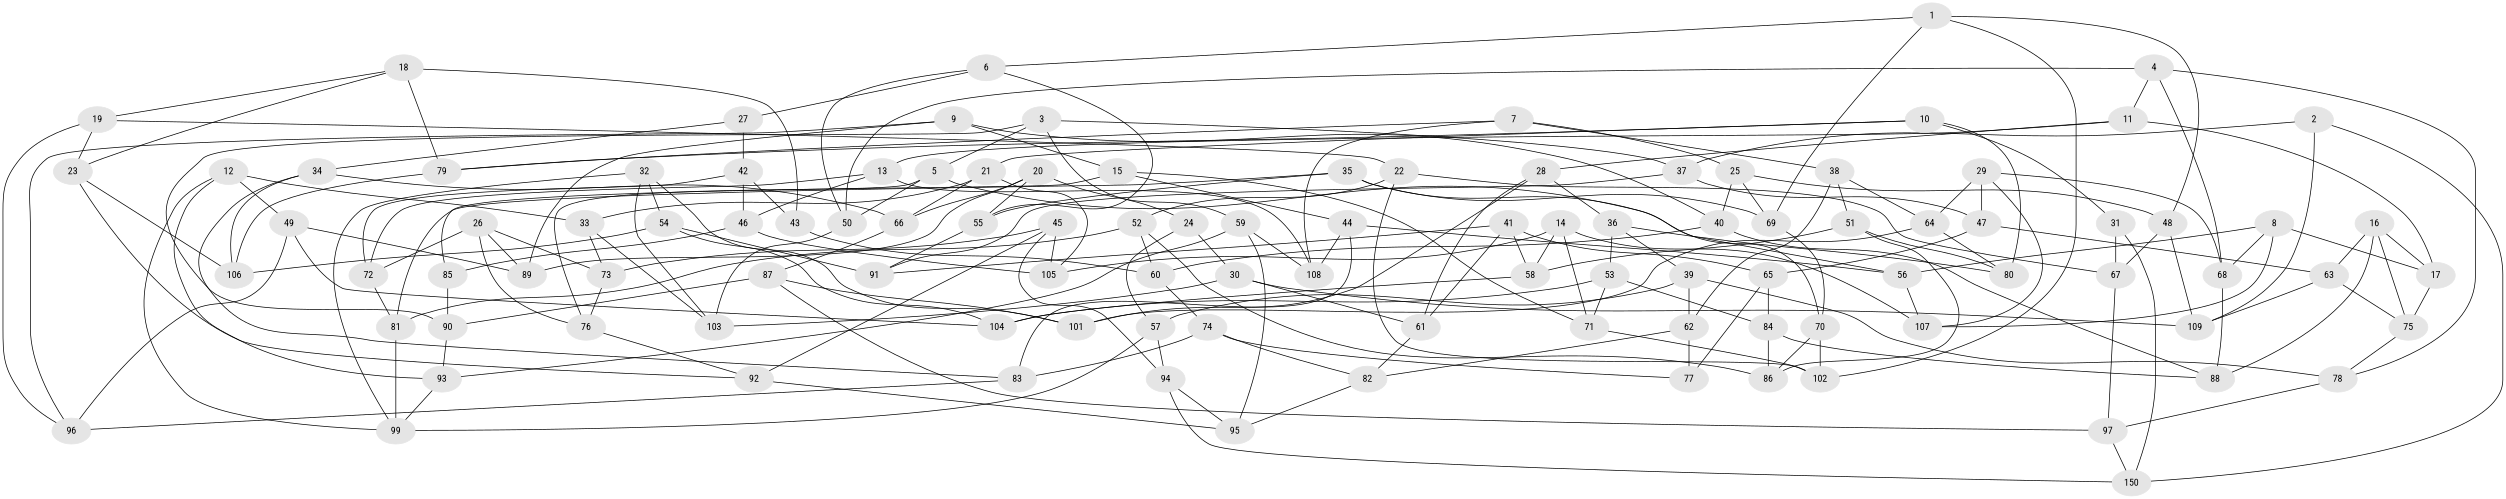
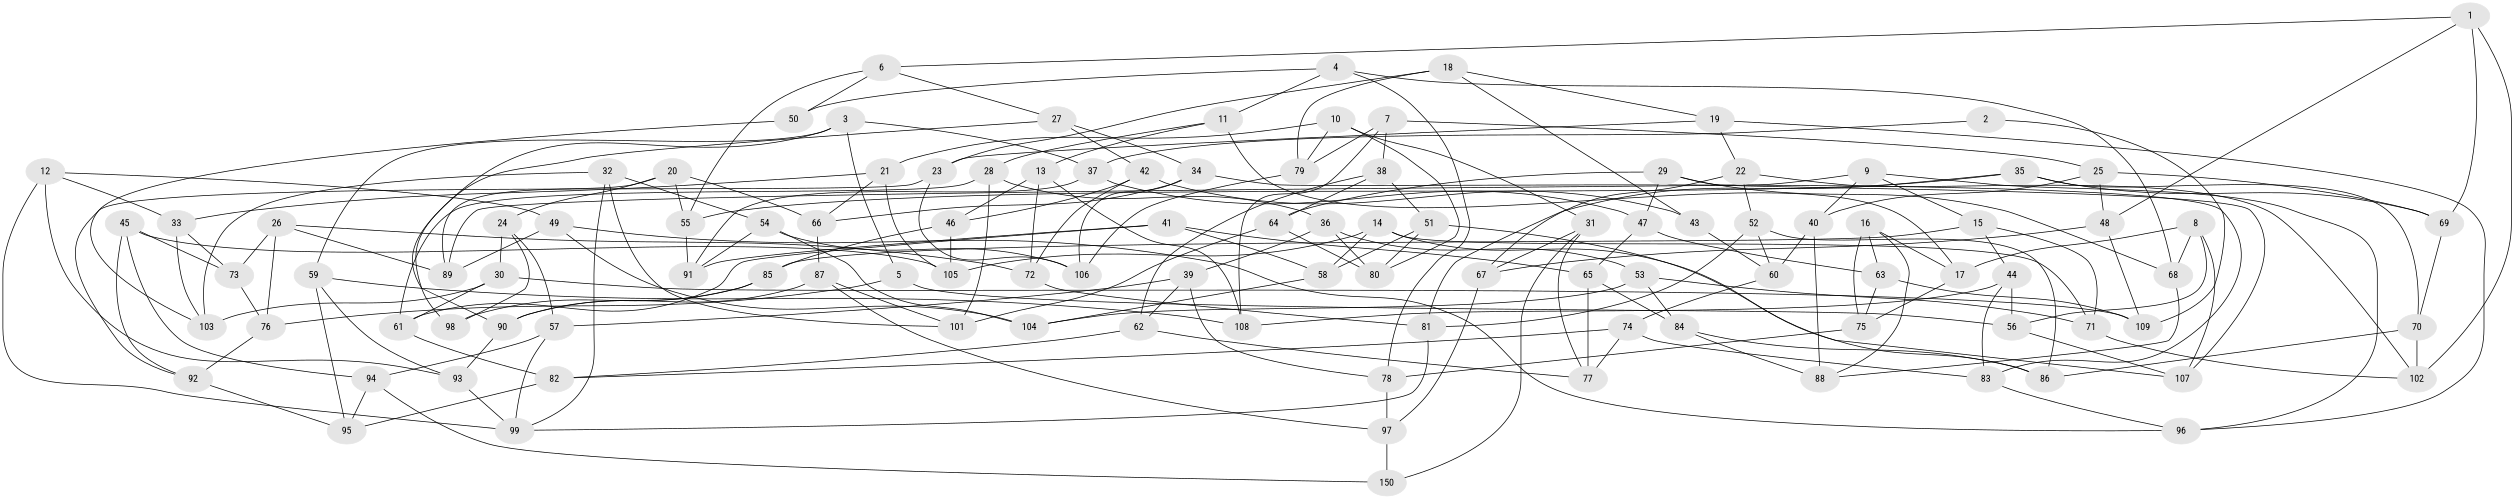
(877, 205) -> none
none -> (1559, 303)
none -> (451, 327)
(2496, 395) -> none
